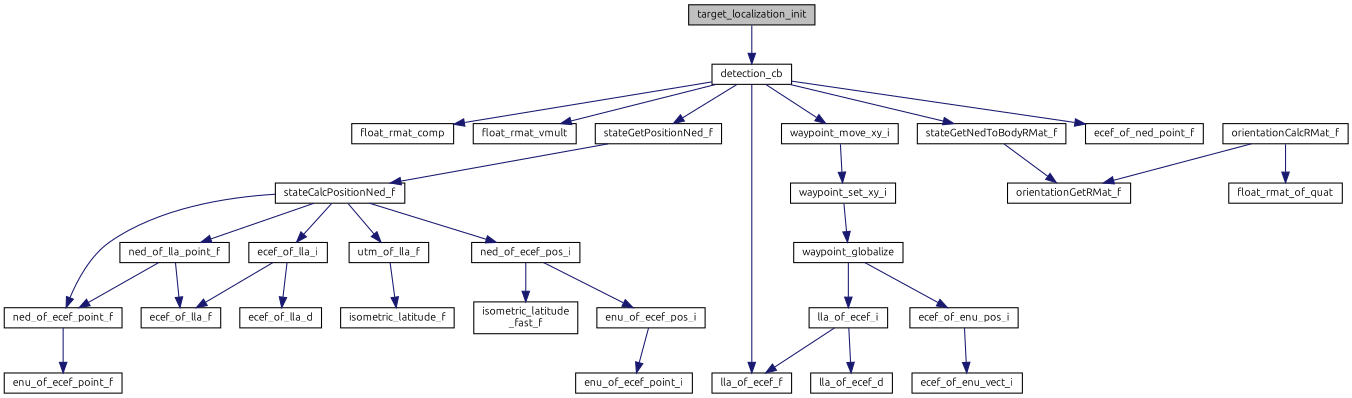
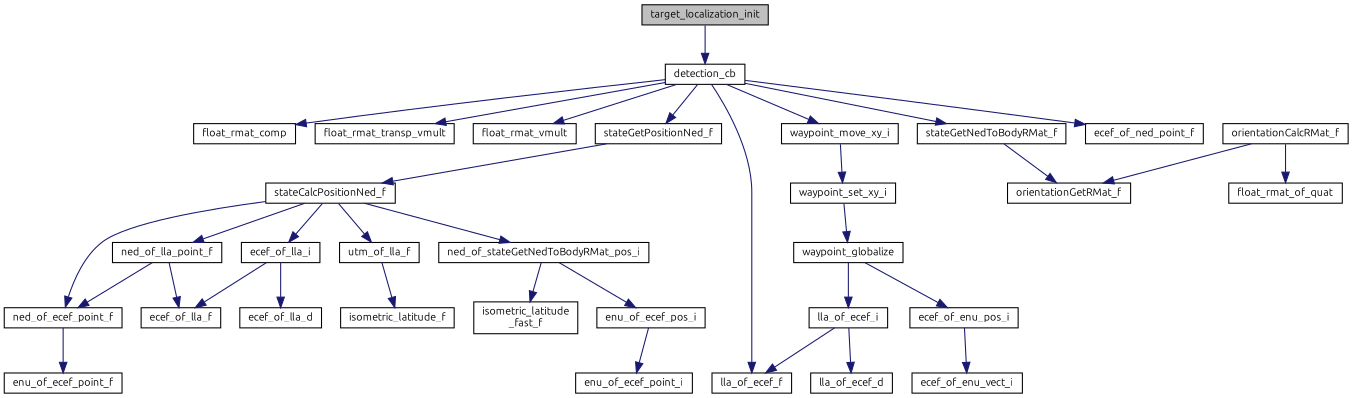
none -> (385, 134)
(526, 253) -> (544, 253)
